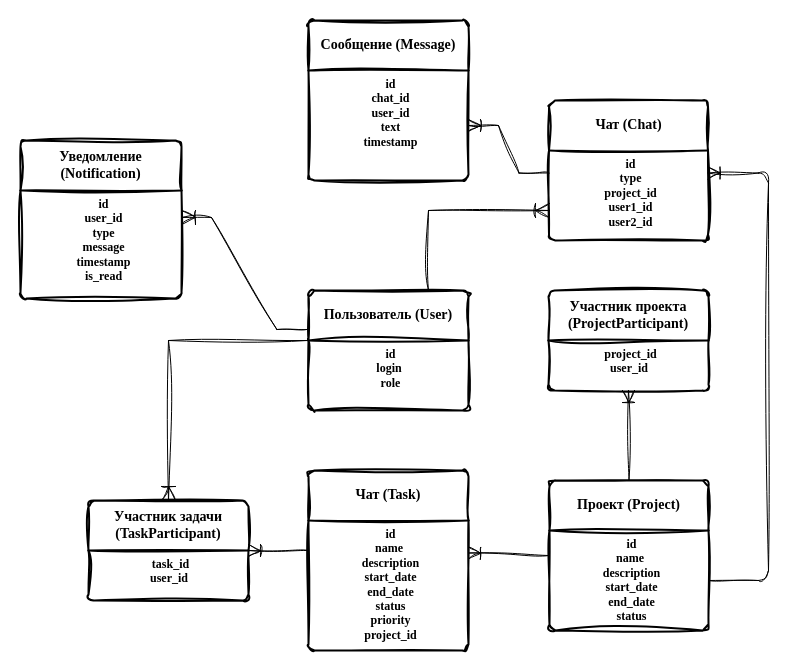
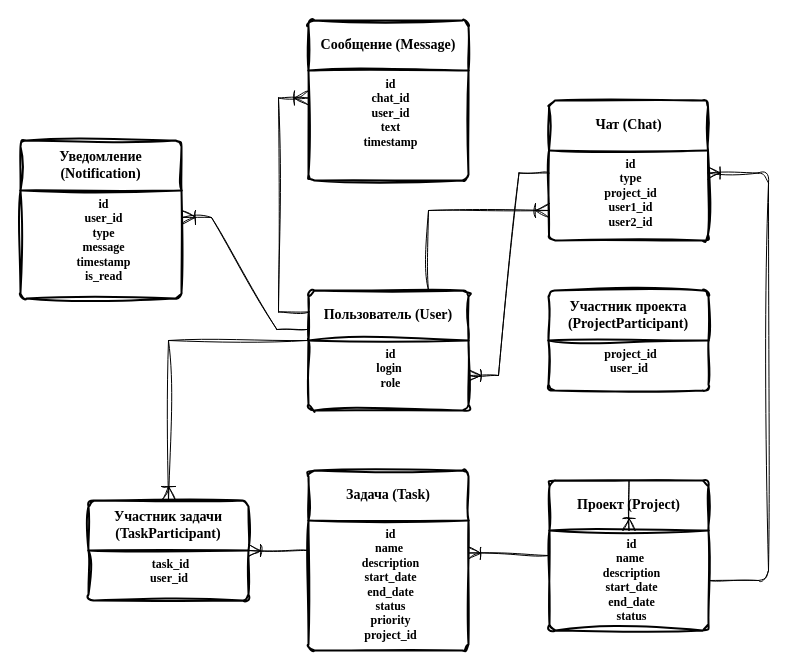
(503, 137) -> (507, 288)
none -> (279, 203)
(629, 436) -> (629, 503)
(389, 496) -> (389, 496)
